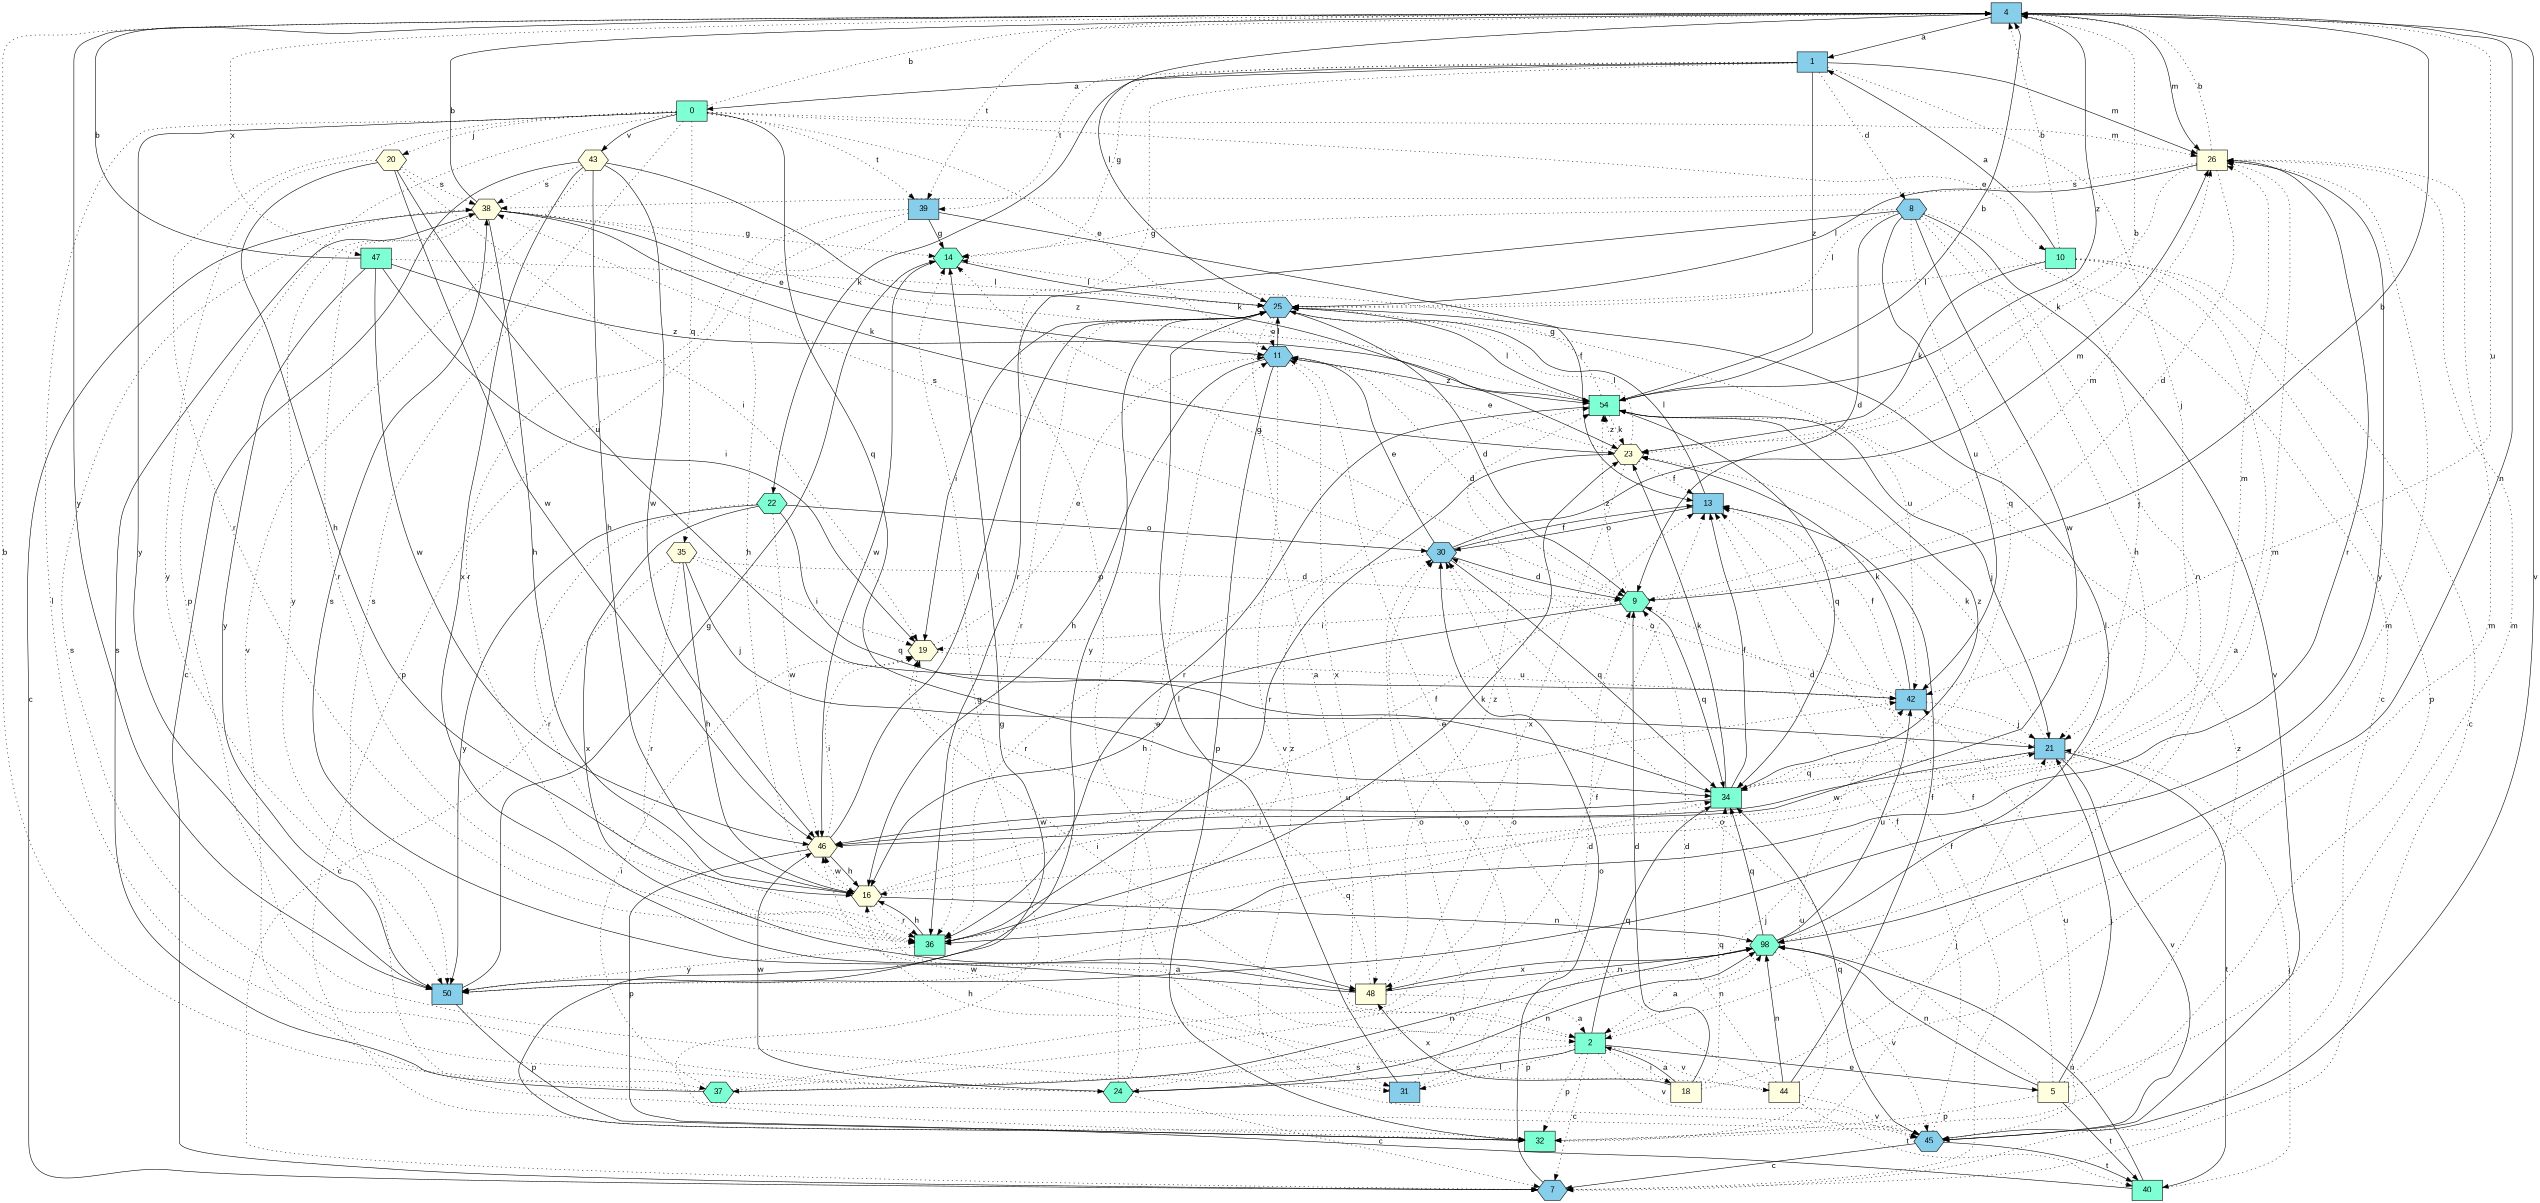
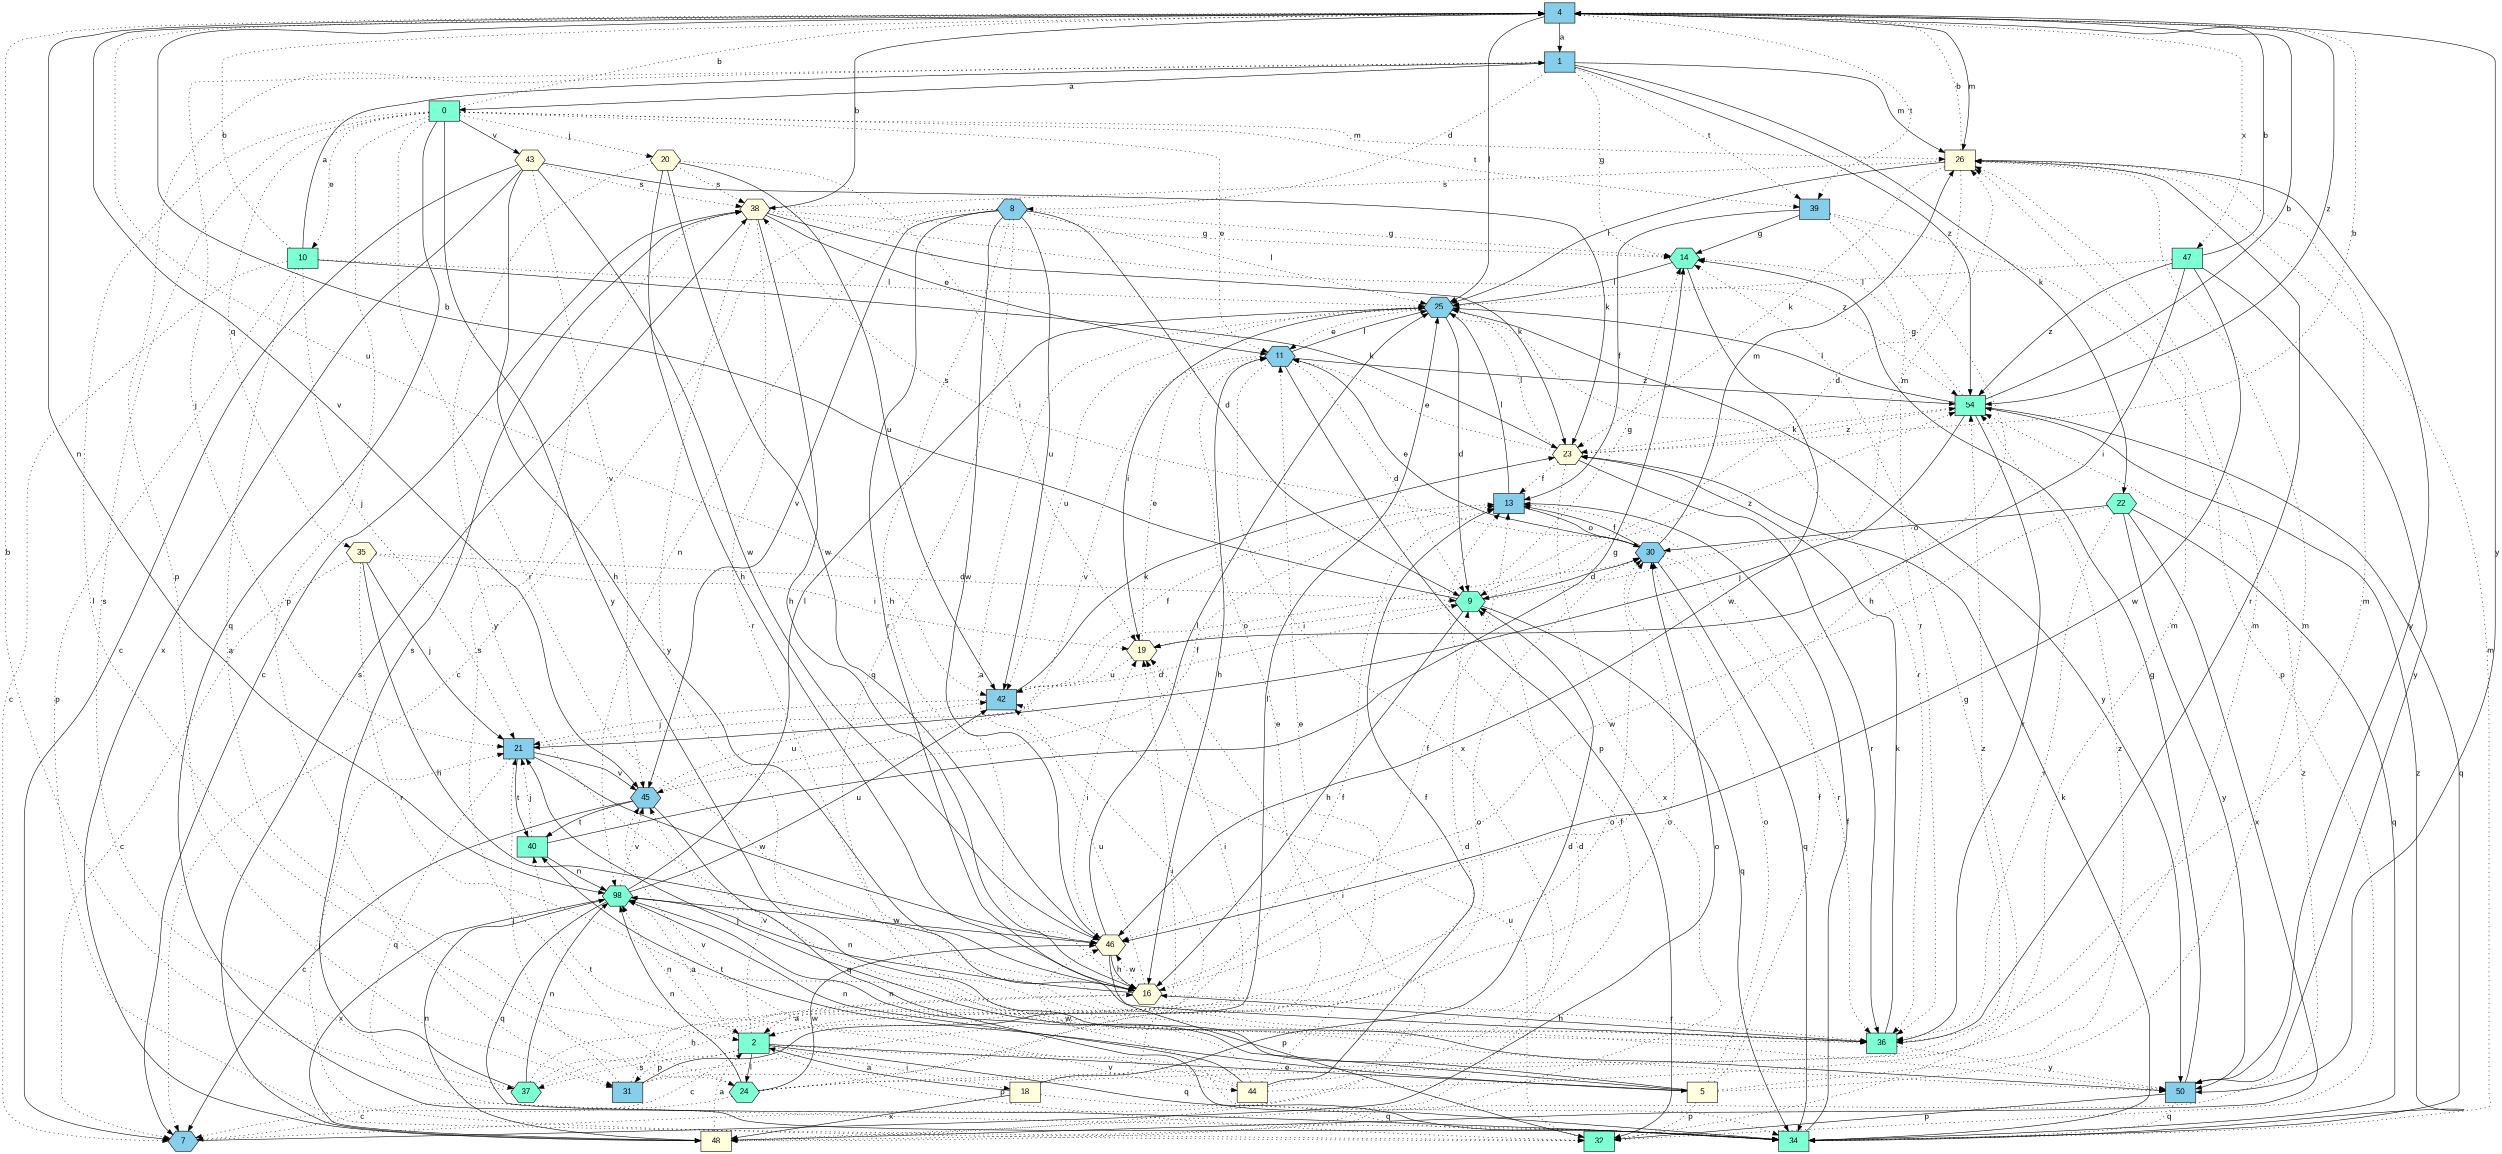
(1887, 540) -> none
(1275, 810) -> (792, 914)
